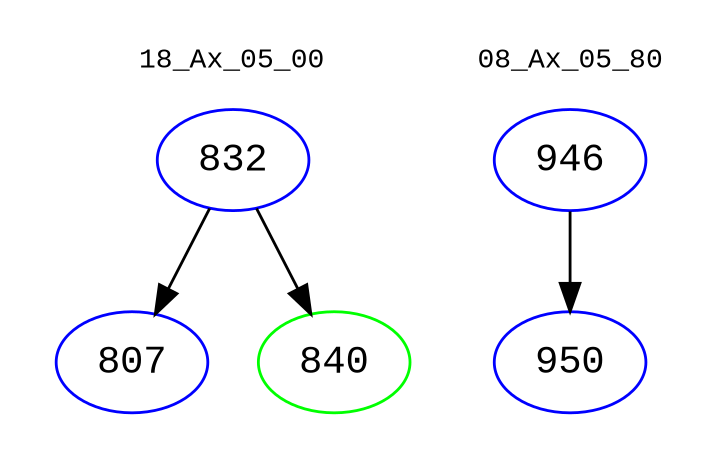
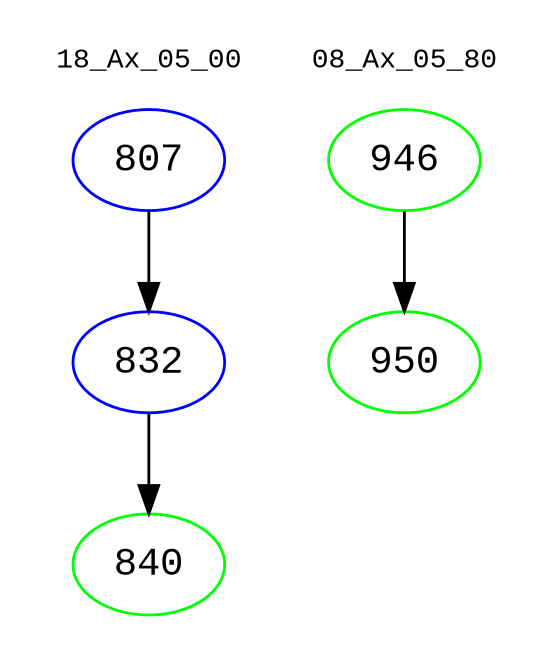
(570, 160) -> (404, 160)
(189, 249) -> (149, 247)
(570, 362) -> (404, 362)
